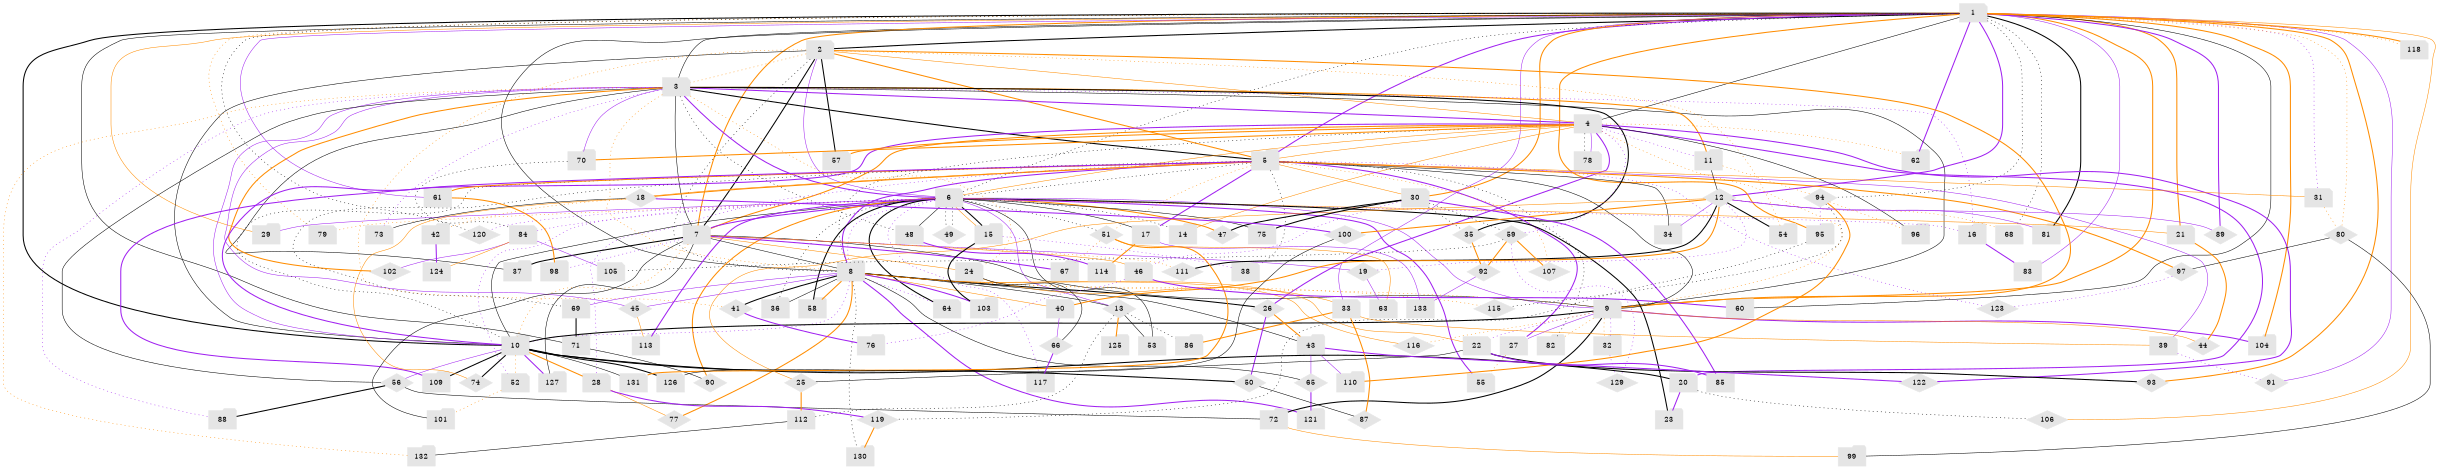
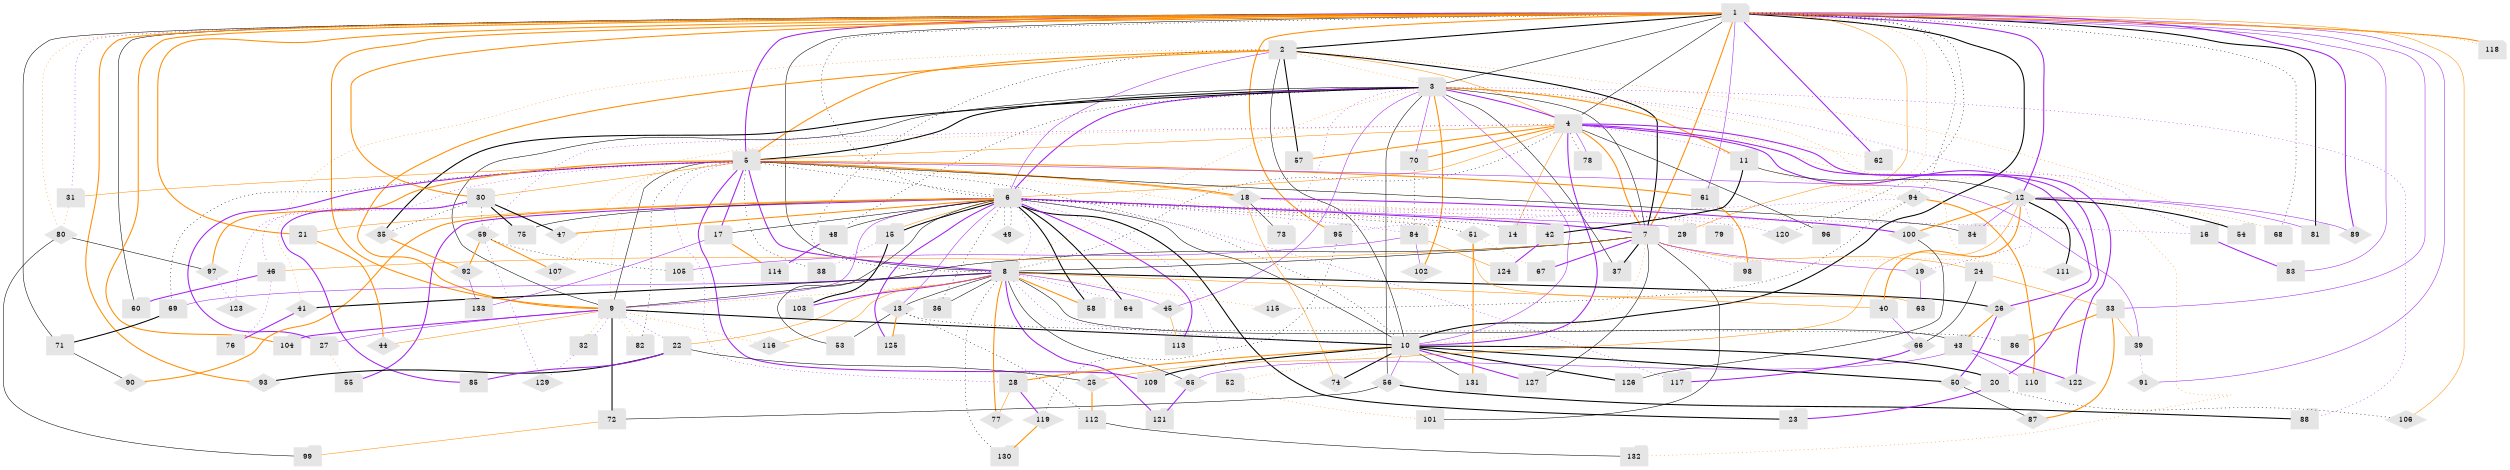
none -> (1665, 218)
none -> (915, 251)
